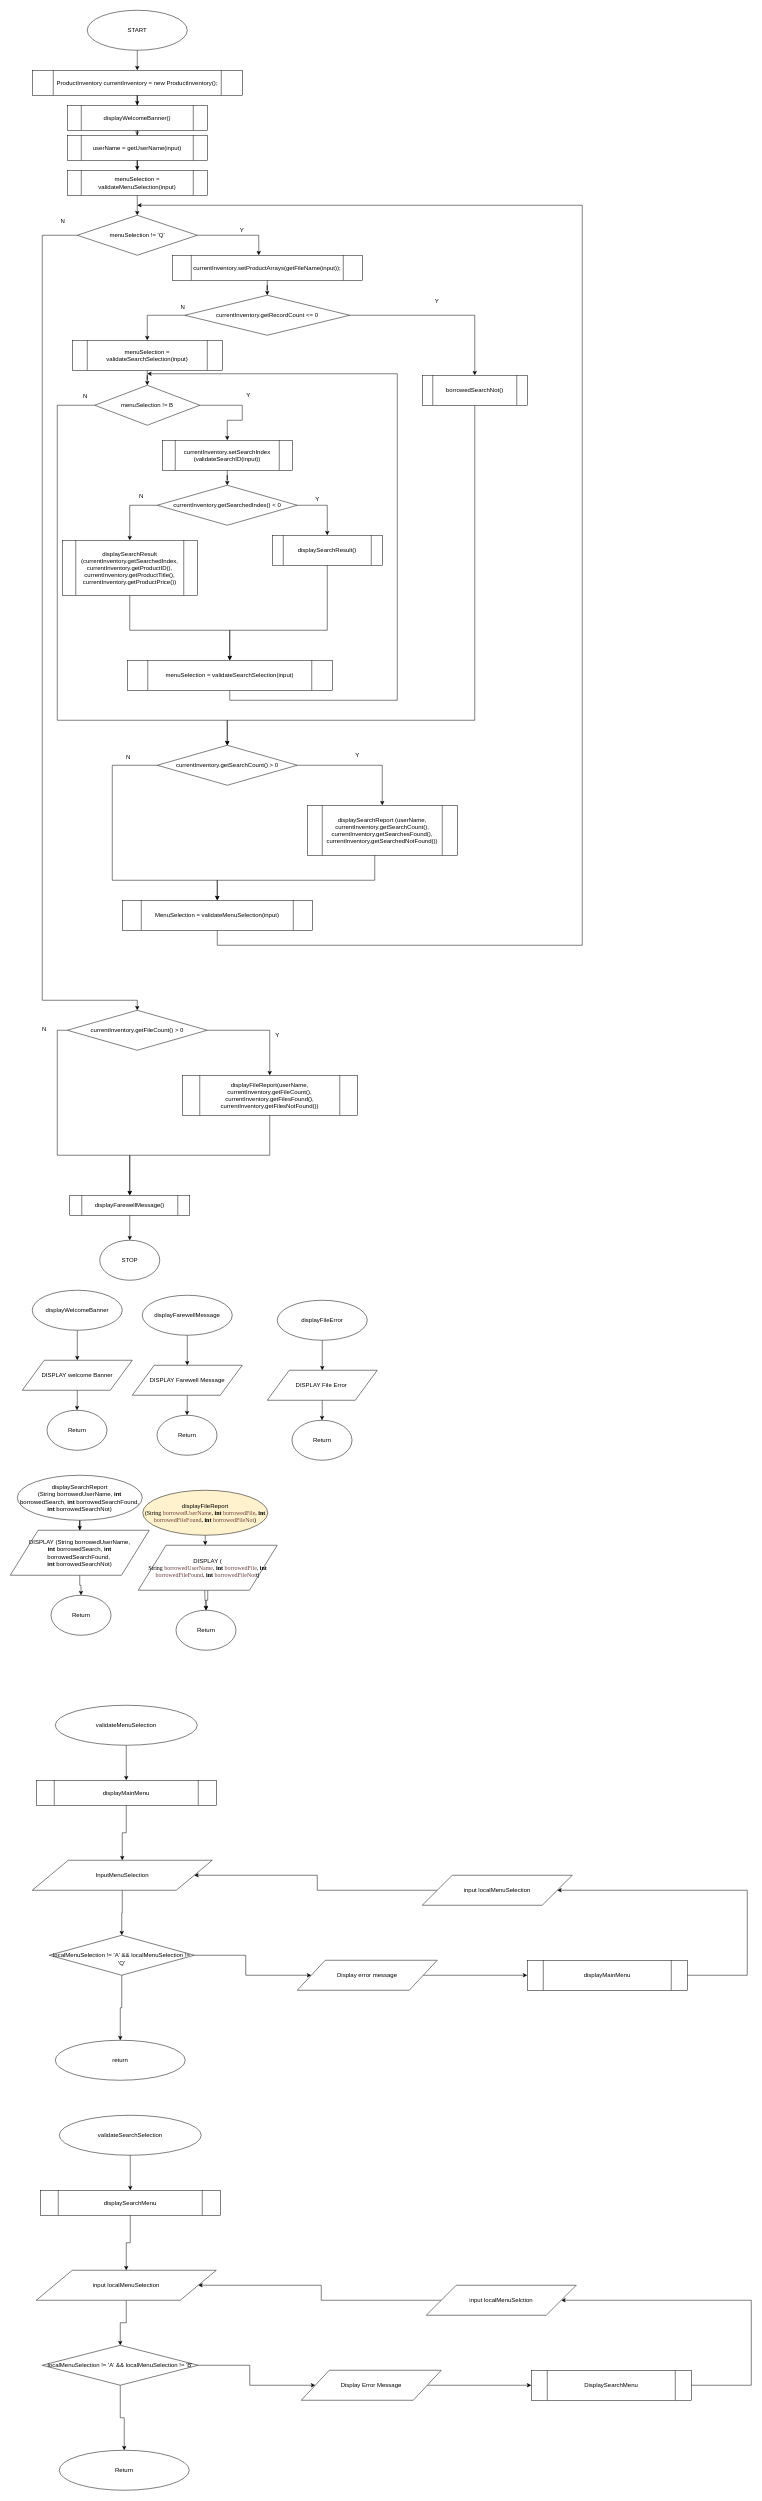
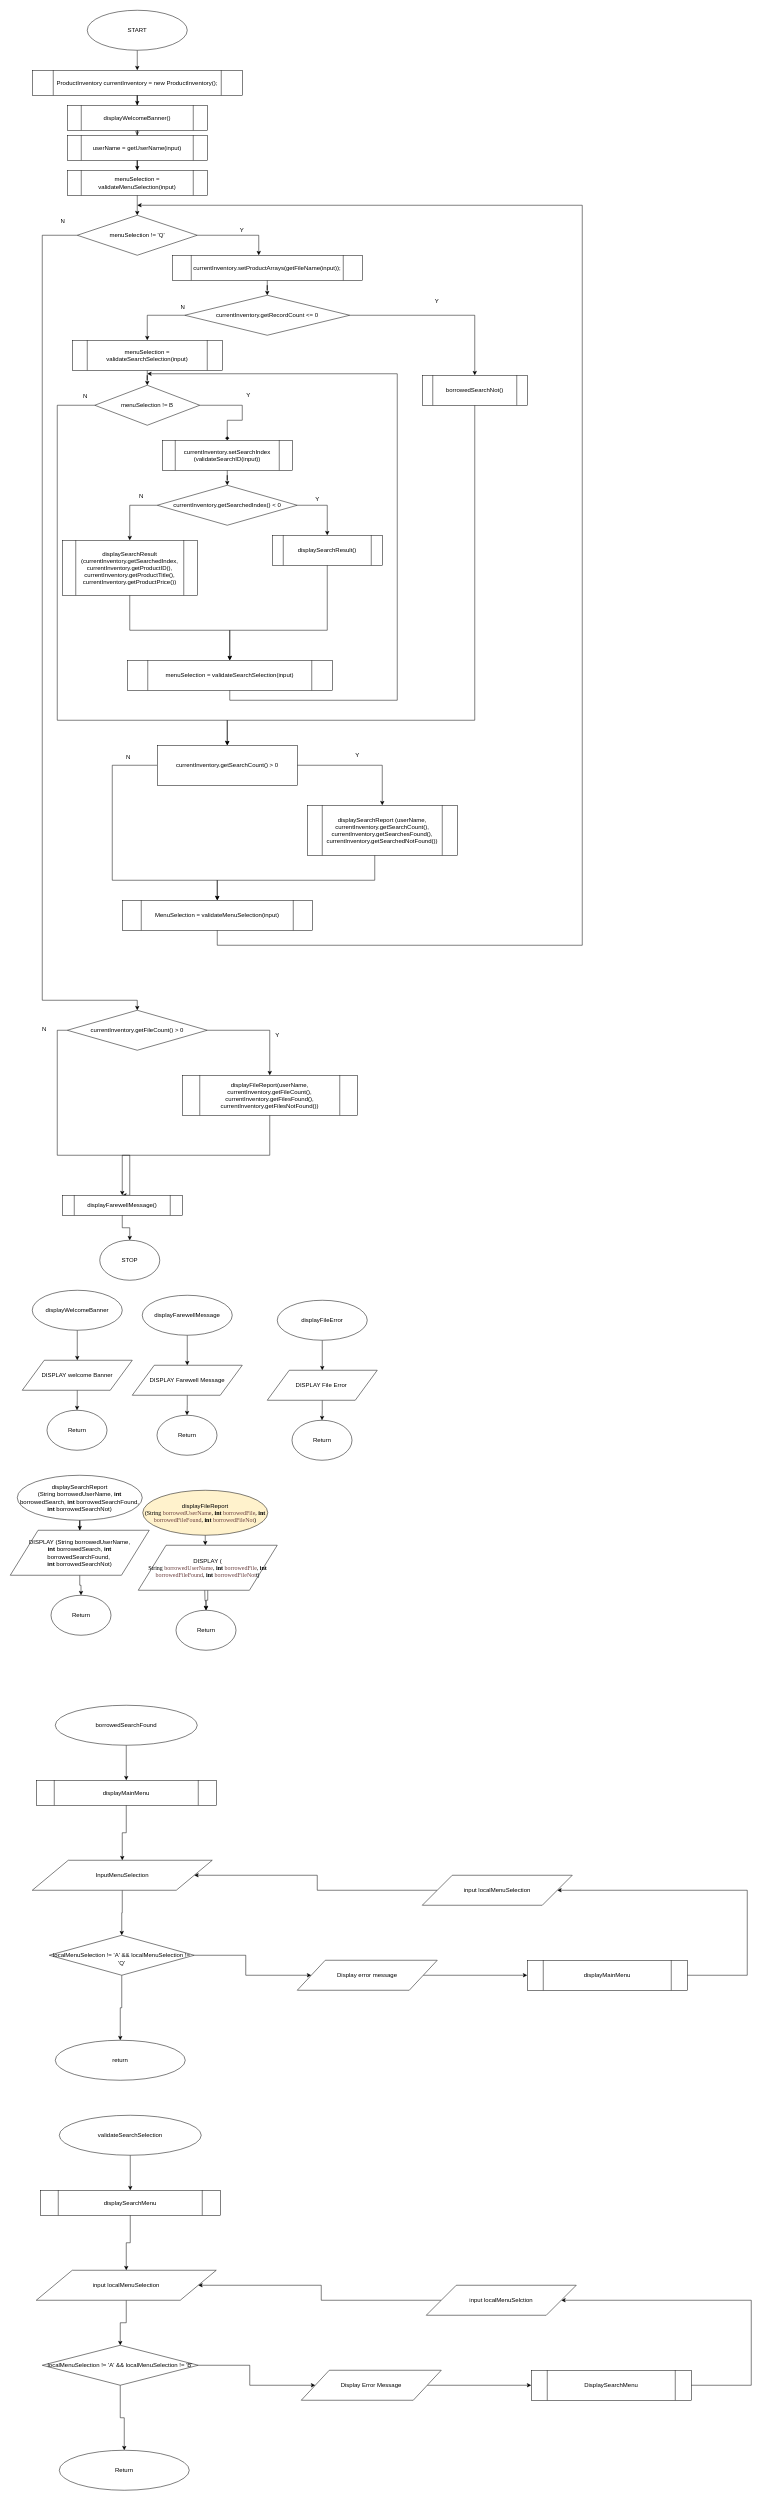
(227, 435) -> (227, 435)
(227, 765) -> (227, 765)
(130, 1205) -> (122, 1205)
(126, 1725) -> (126, 1725)
